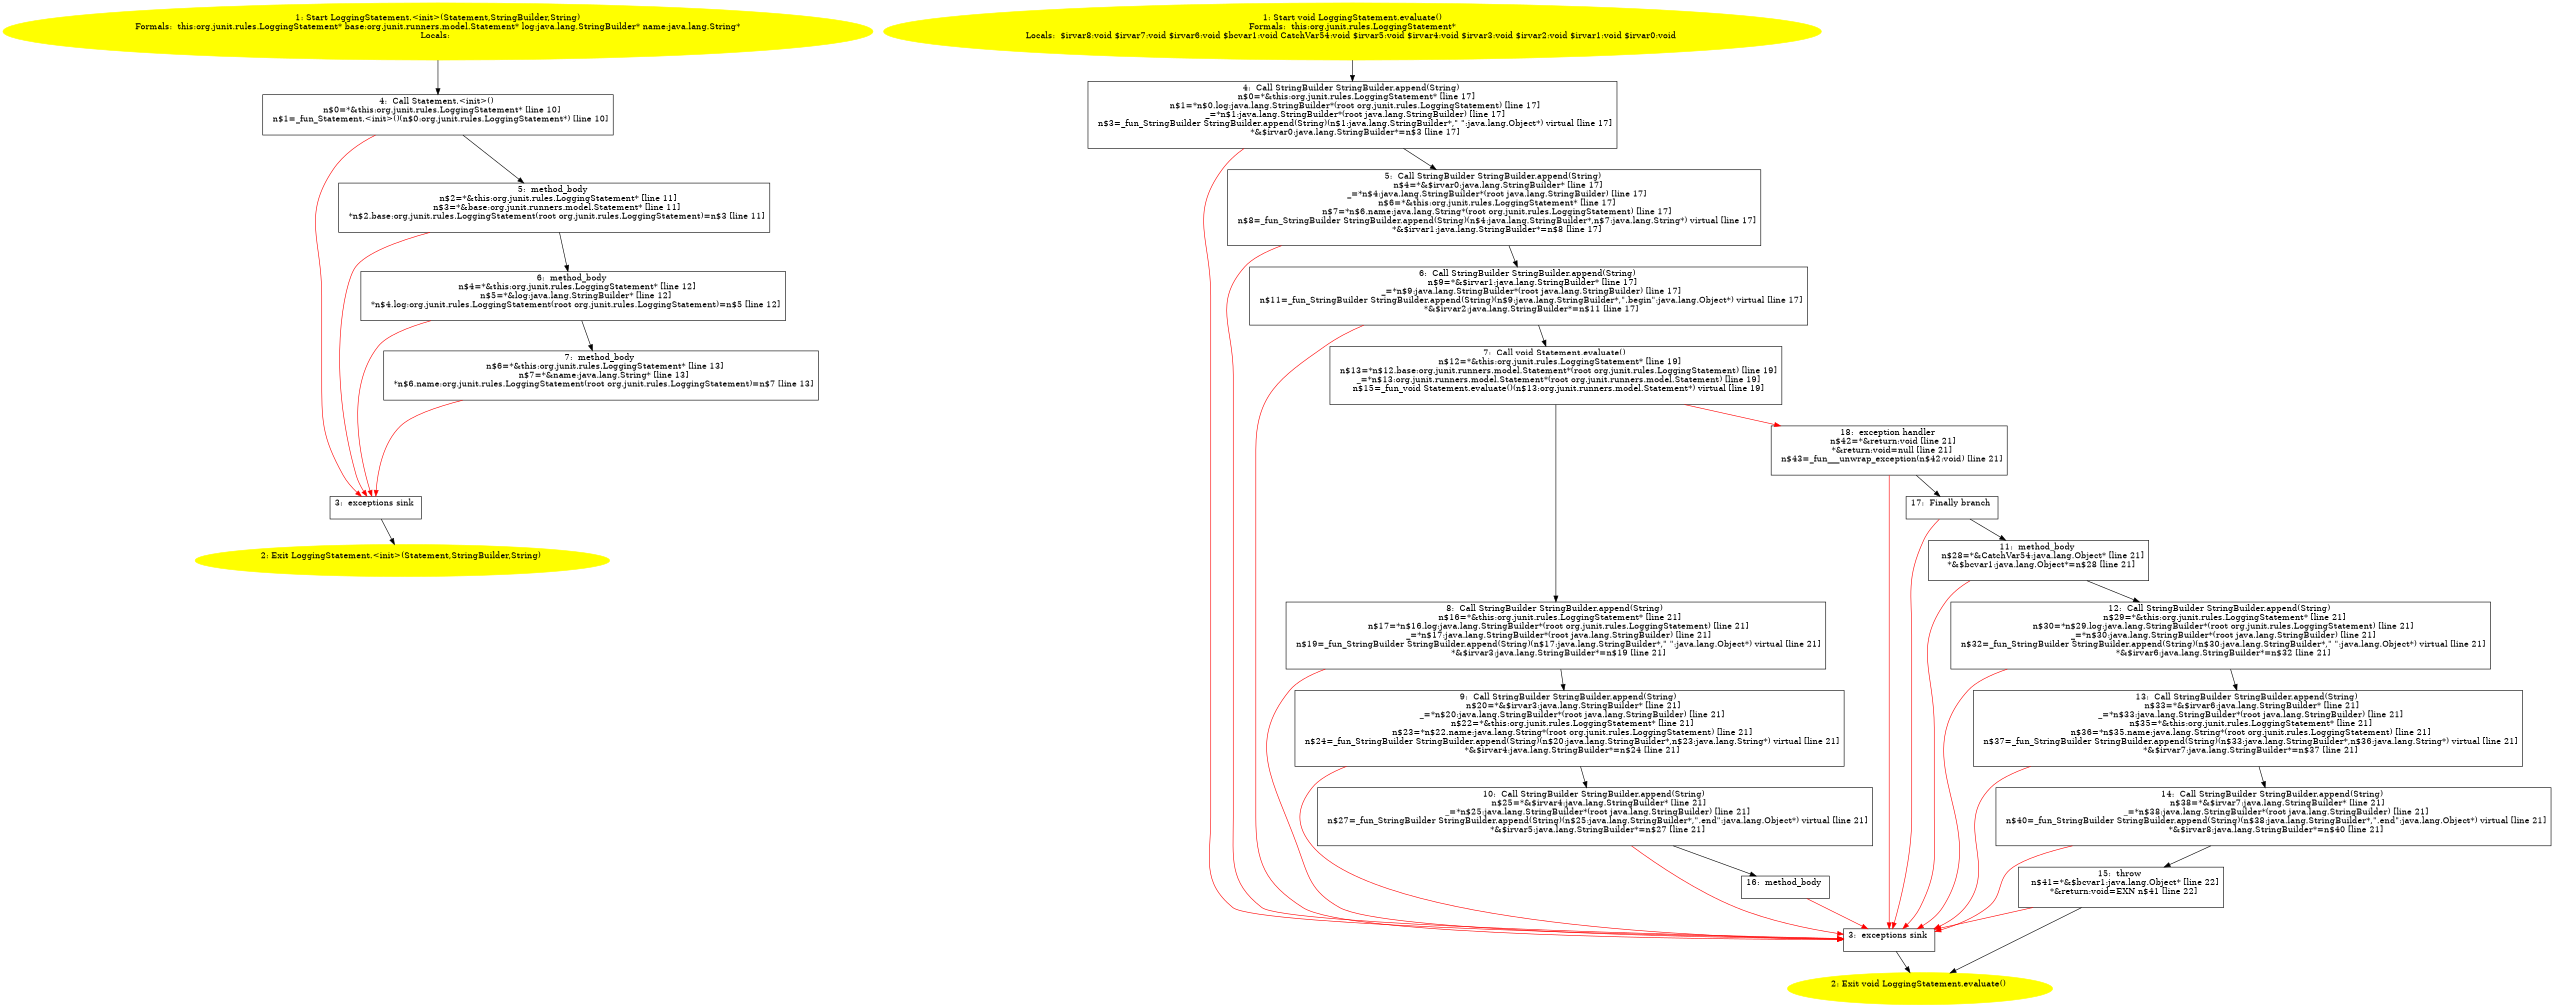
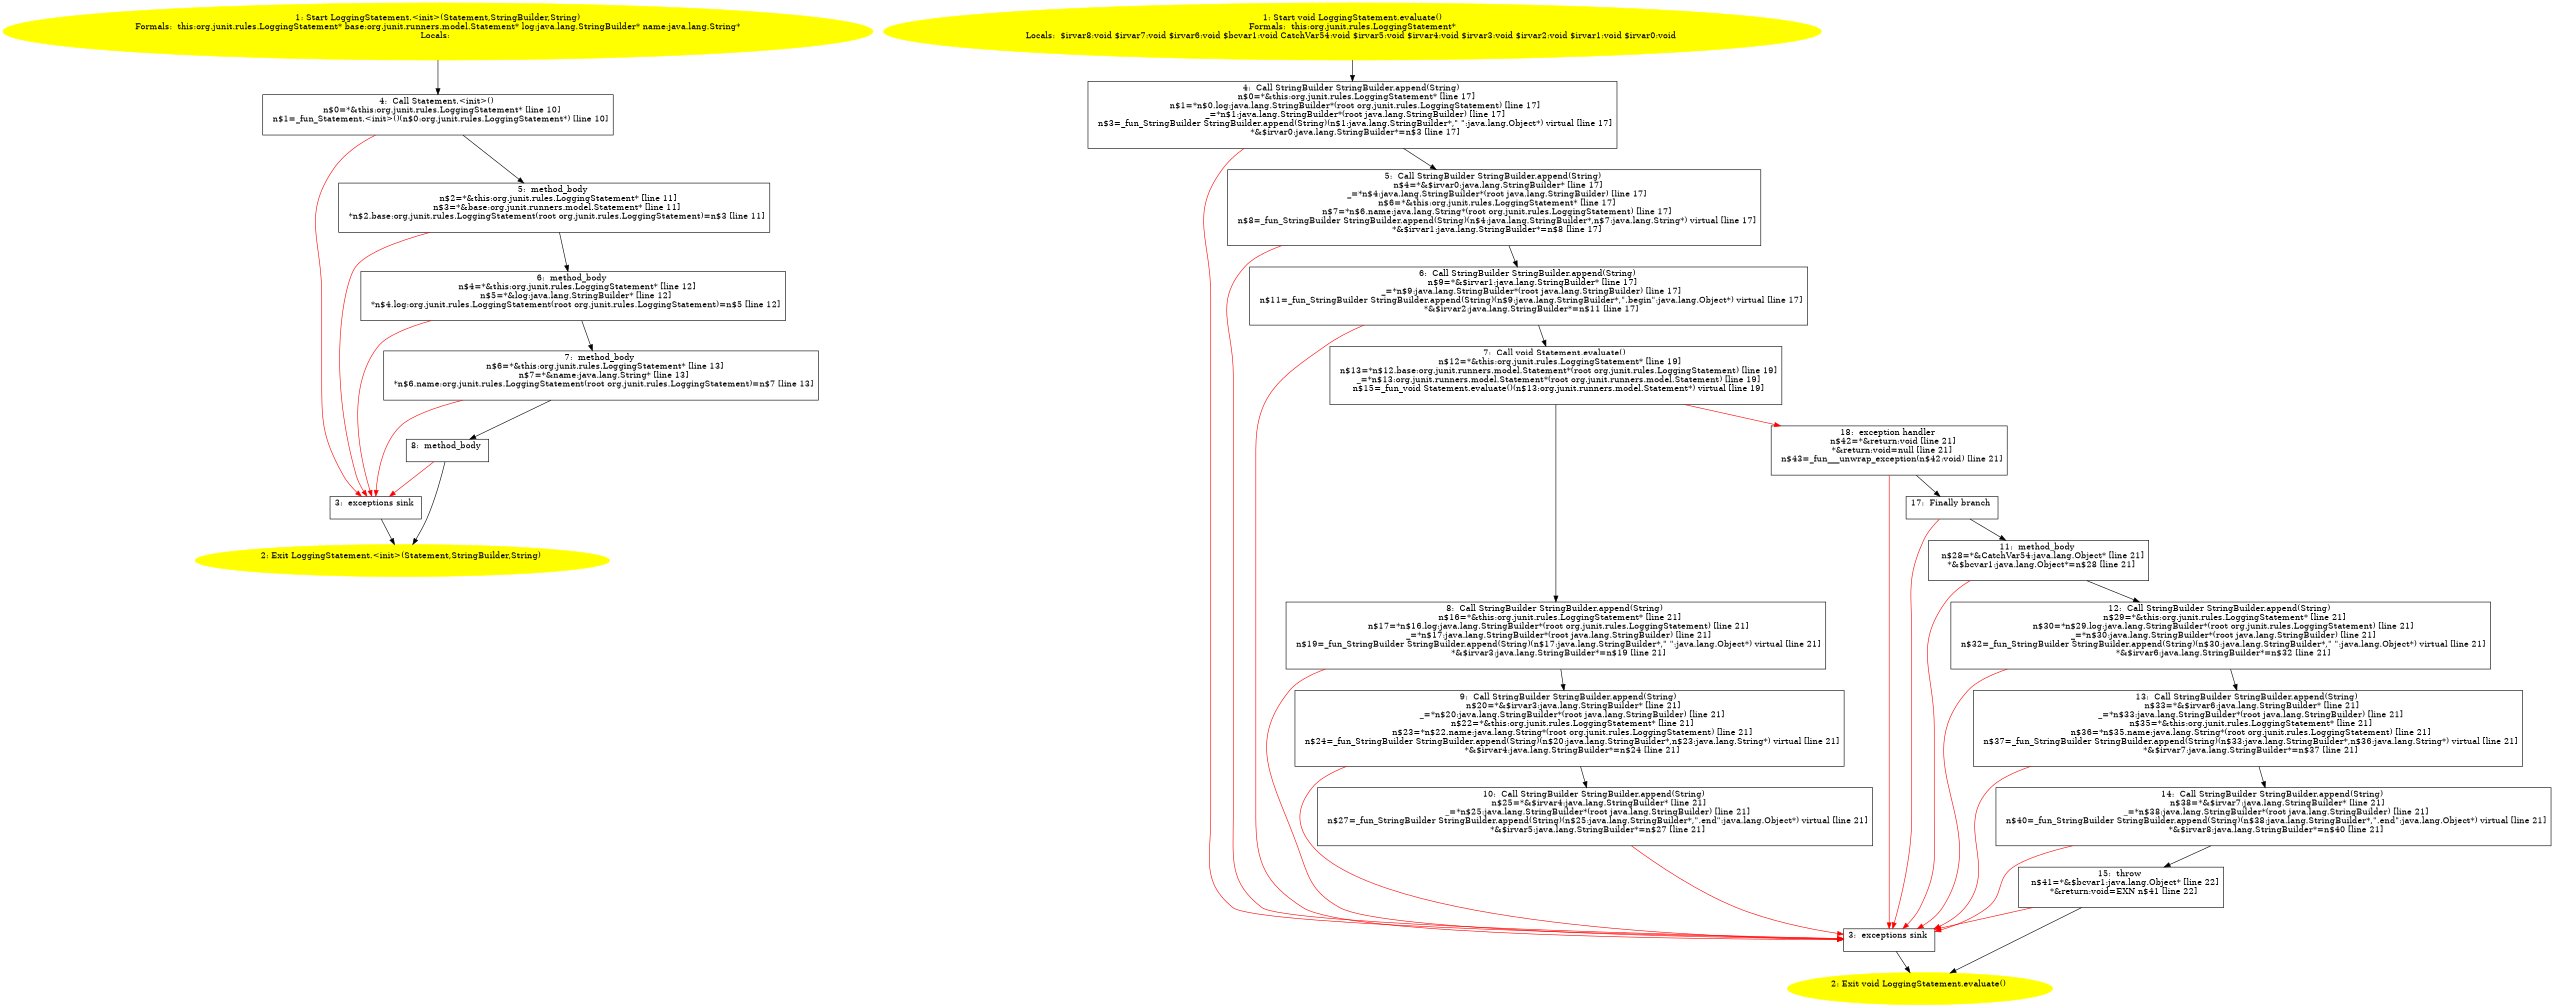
none -> (447, 451)
(1785, 887) -> none
